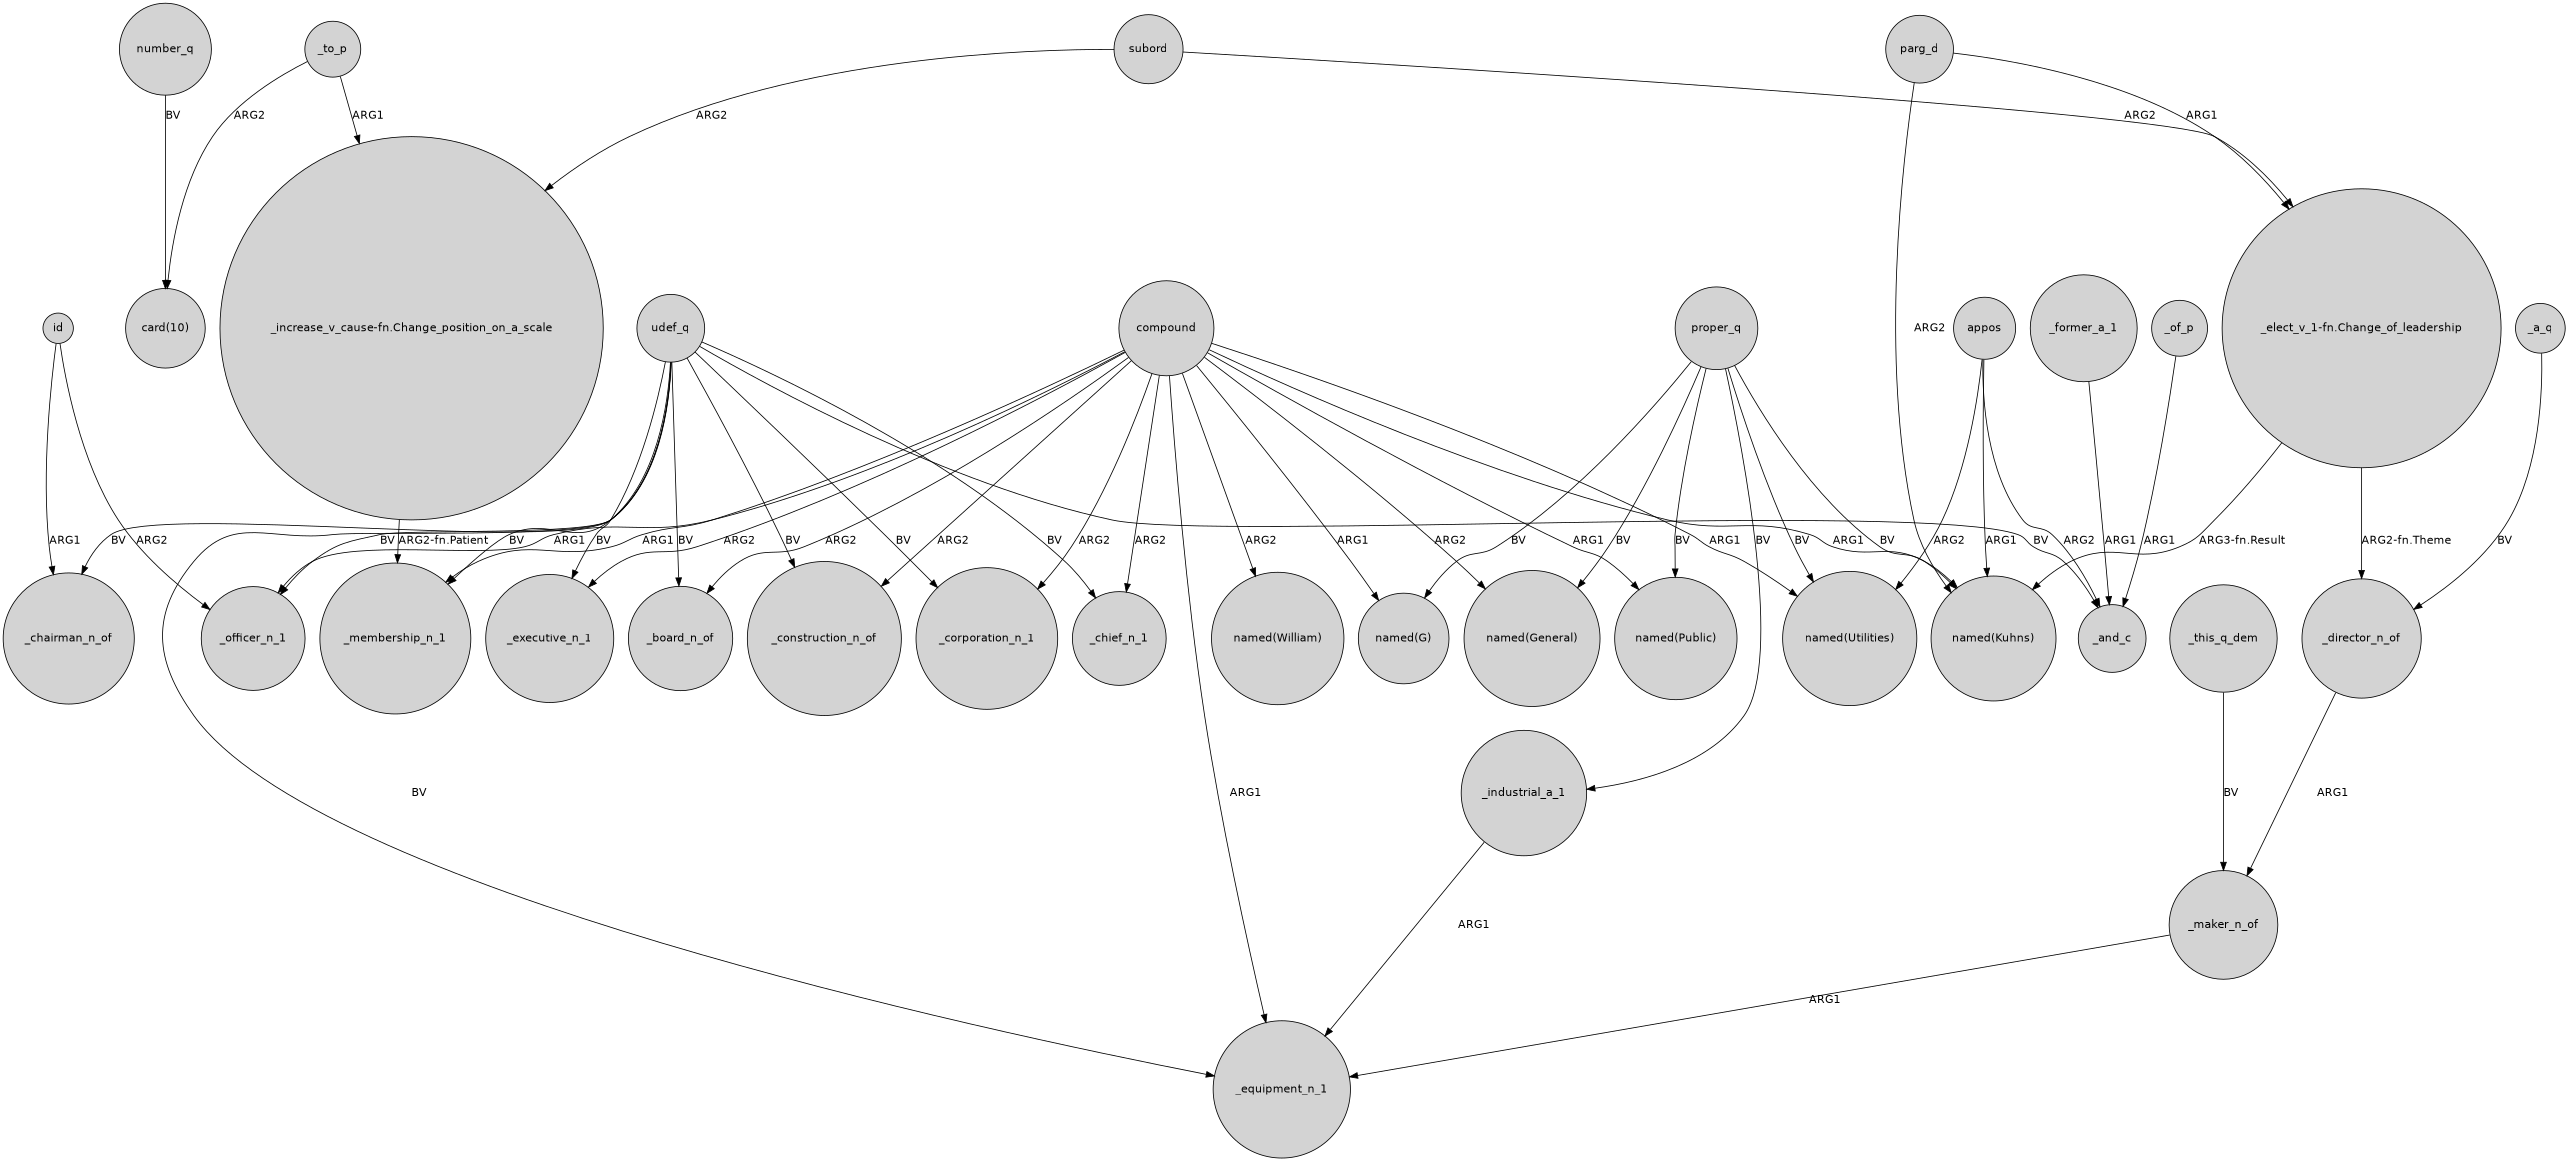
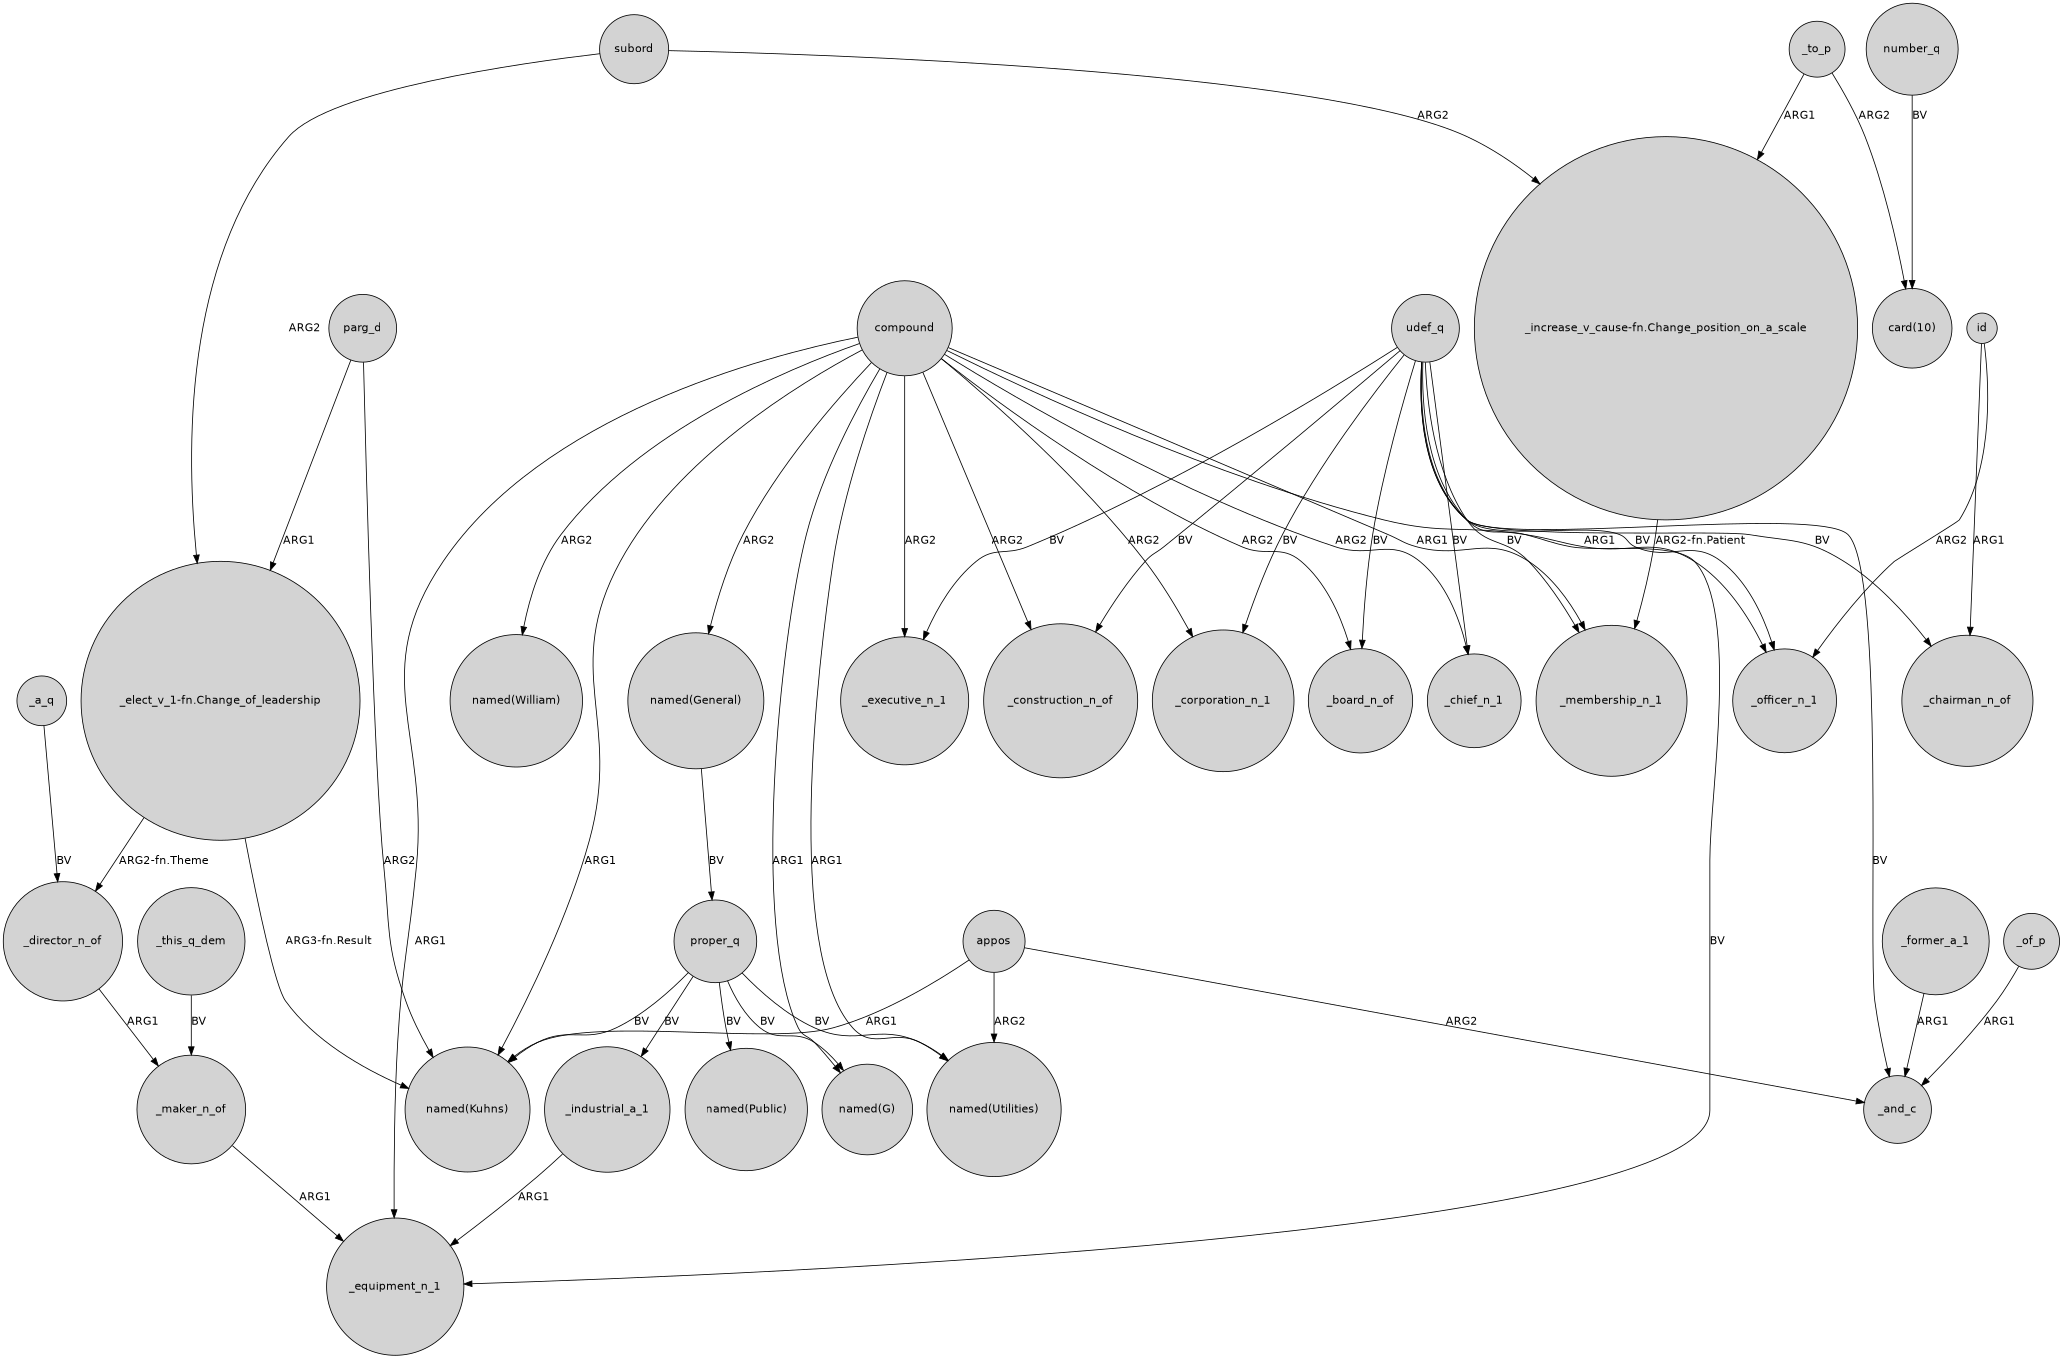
(1420, 470) -> none
(1649, 478) -> (706, 830)
